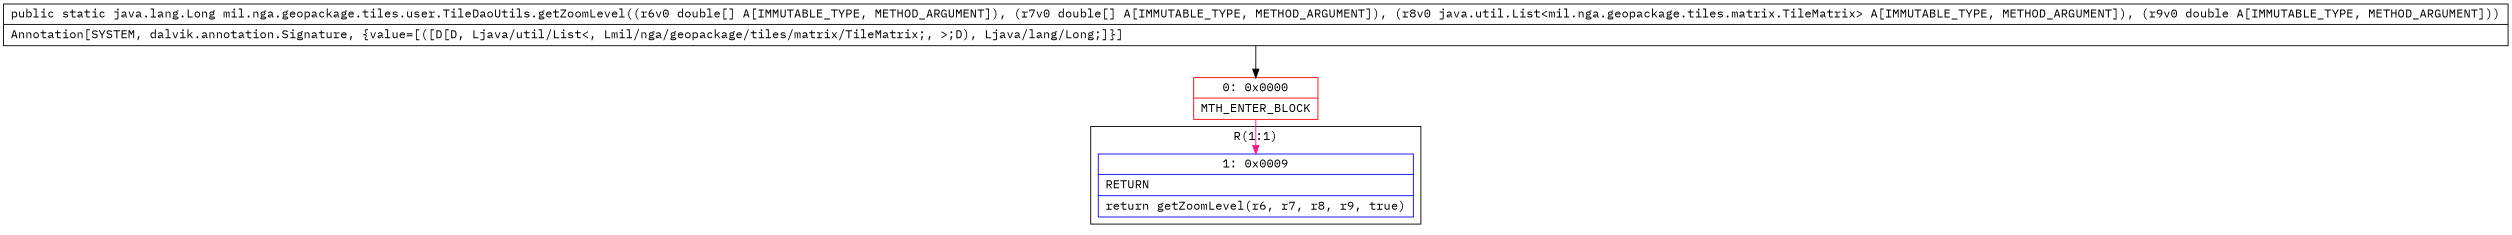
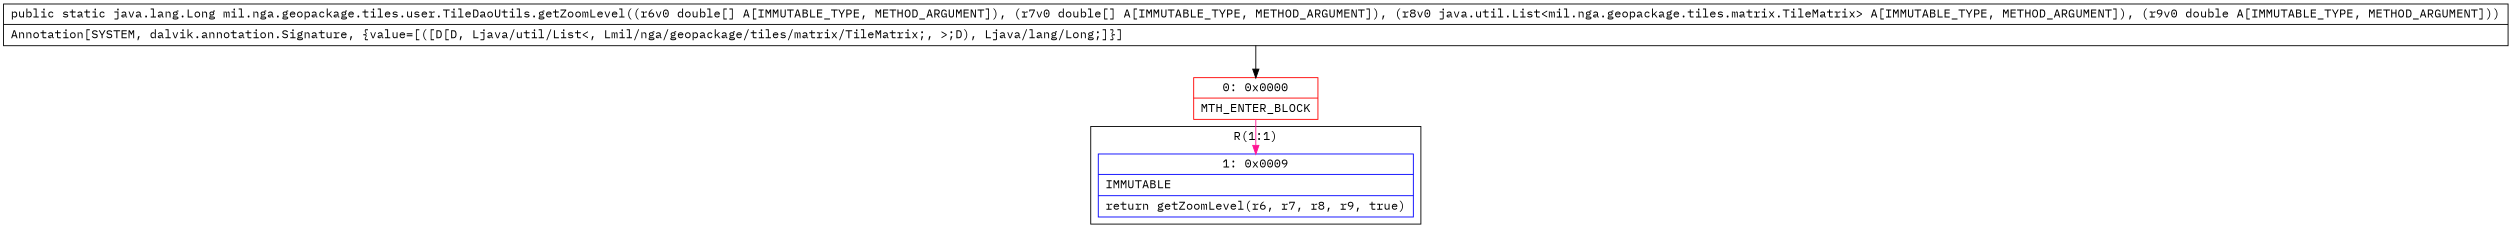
(1128, 185) -> (1139, 185)
